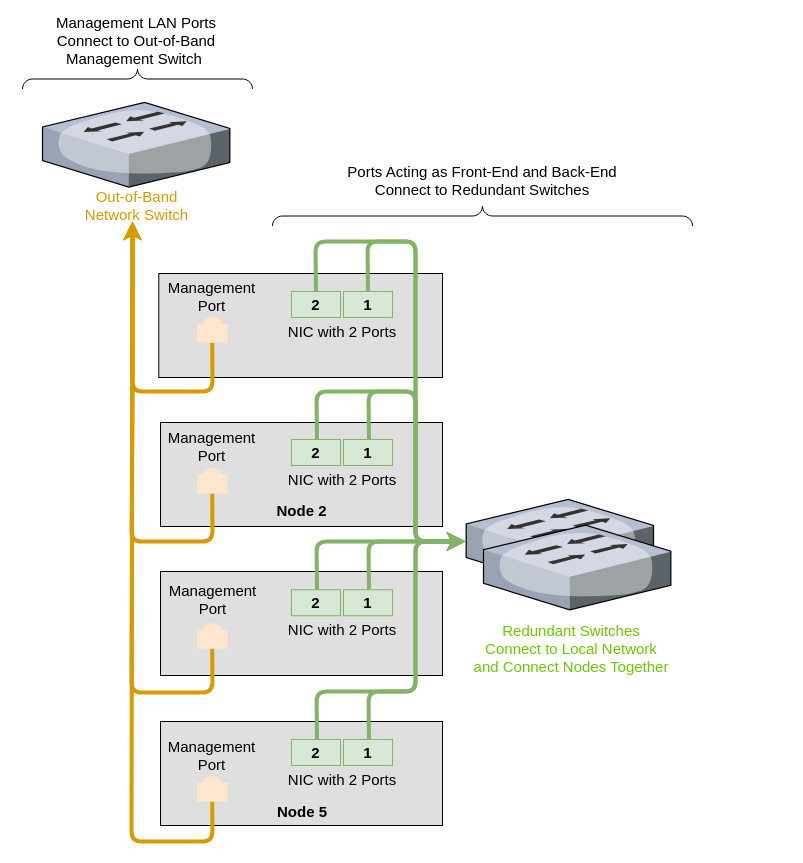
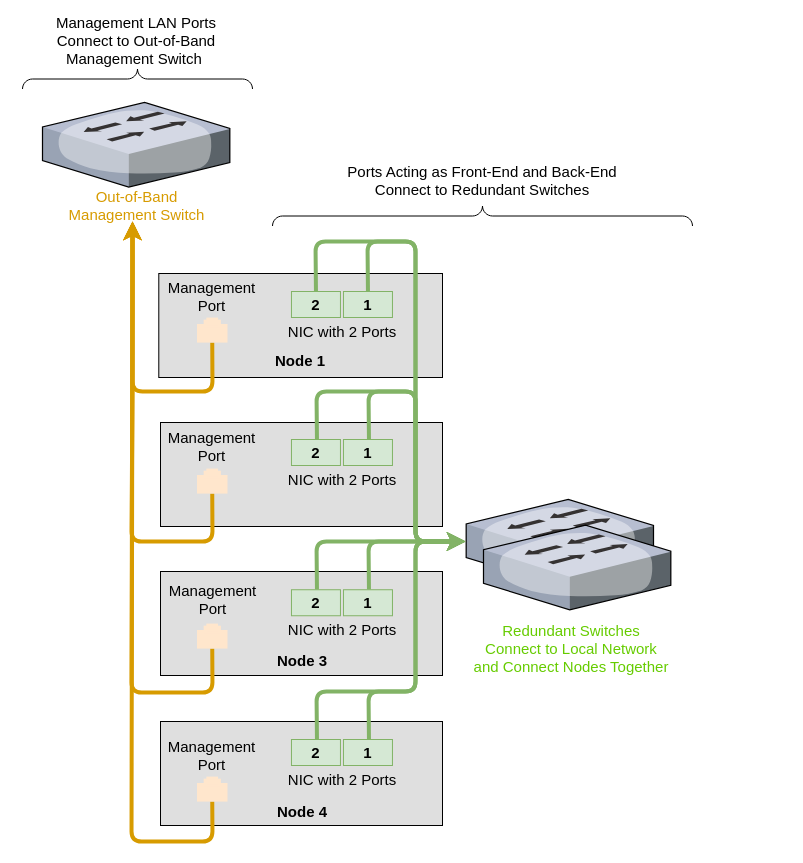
(137, 206) -> (137, 206)
none -> (301, 361)
(302, 511) -> none
none -> (302, 661)
(303, 812) -> (303, 812)
